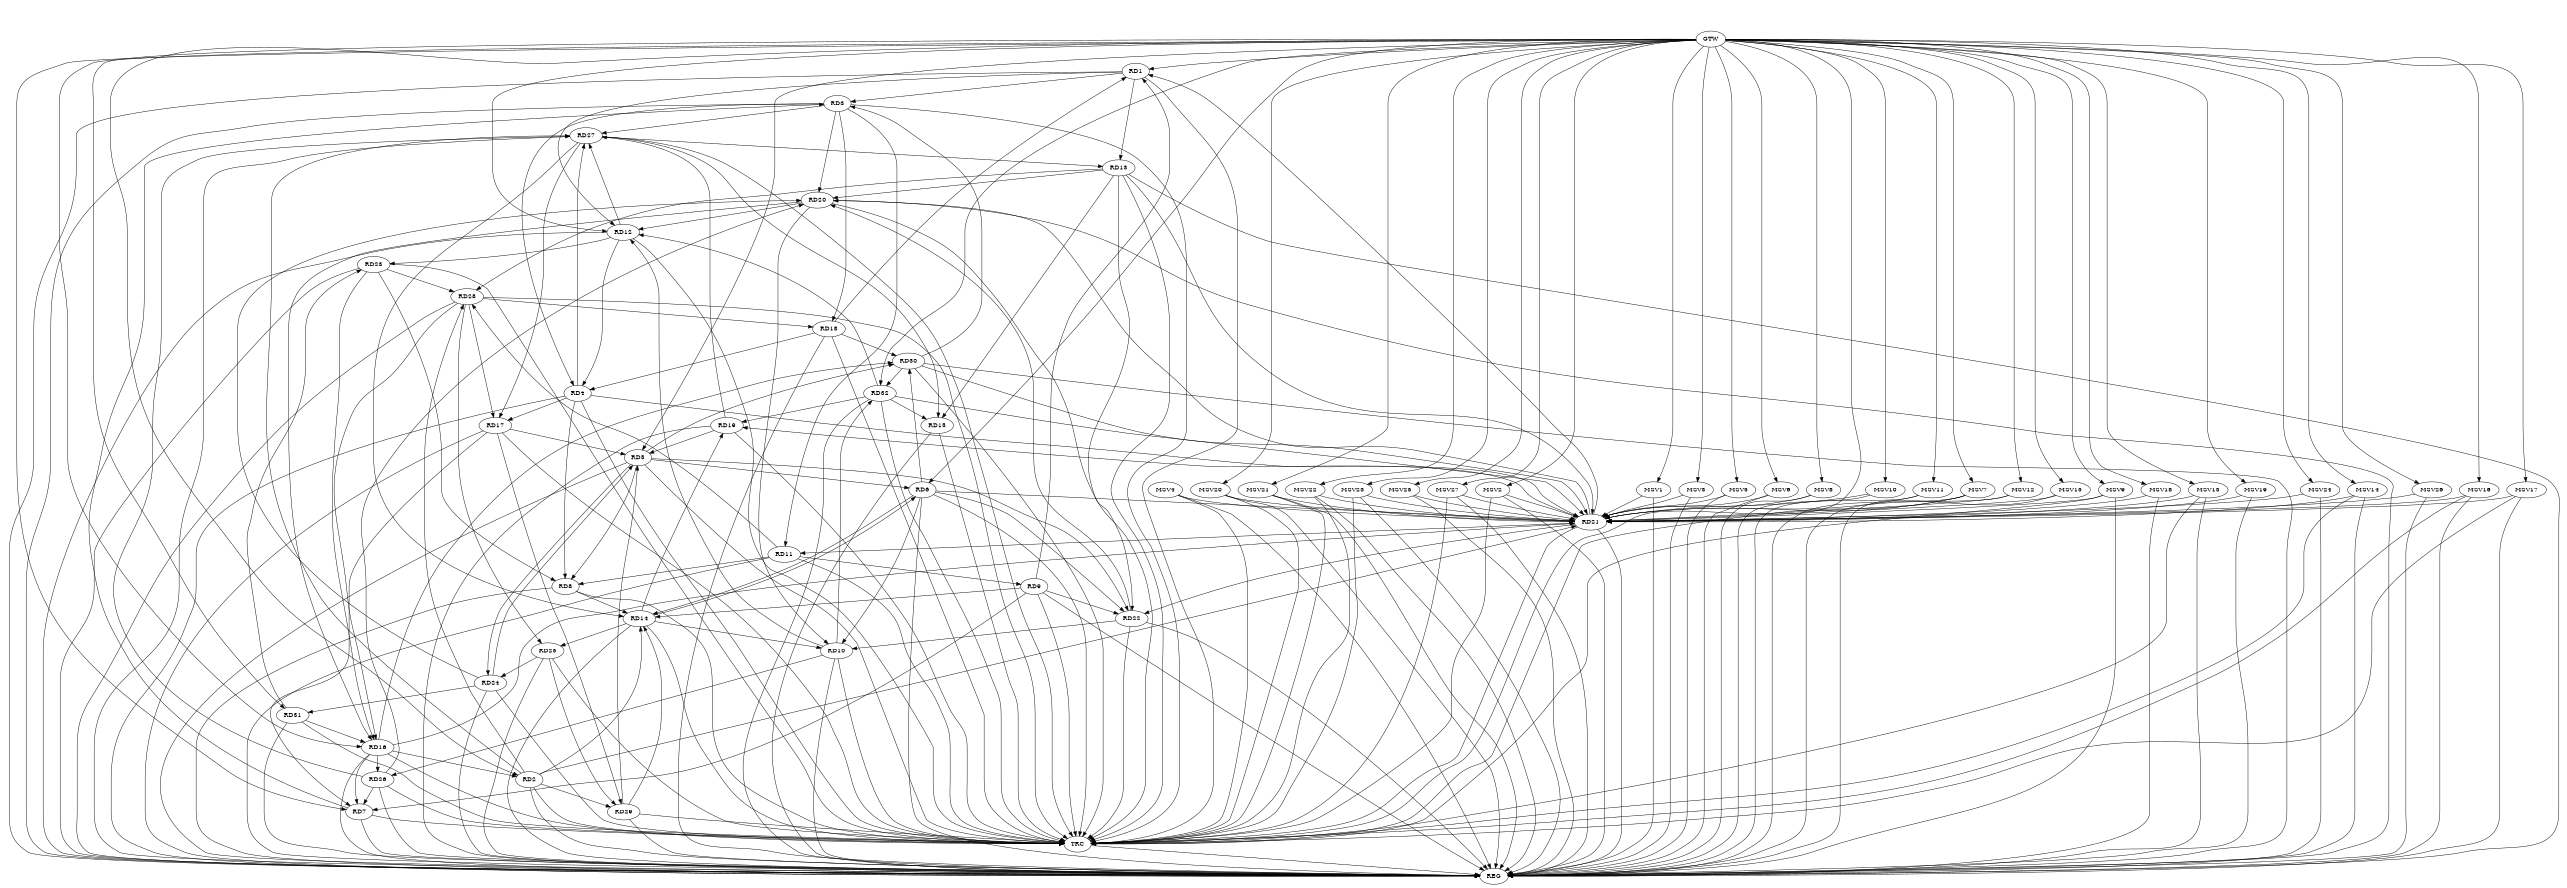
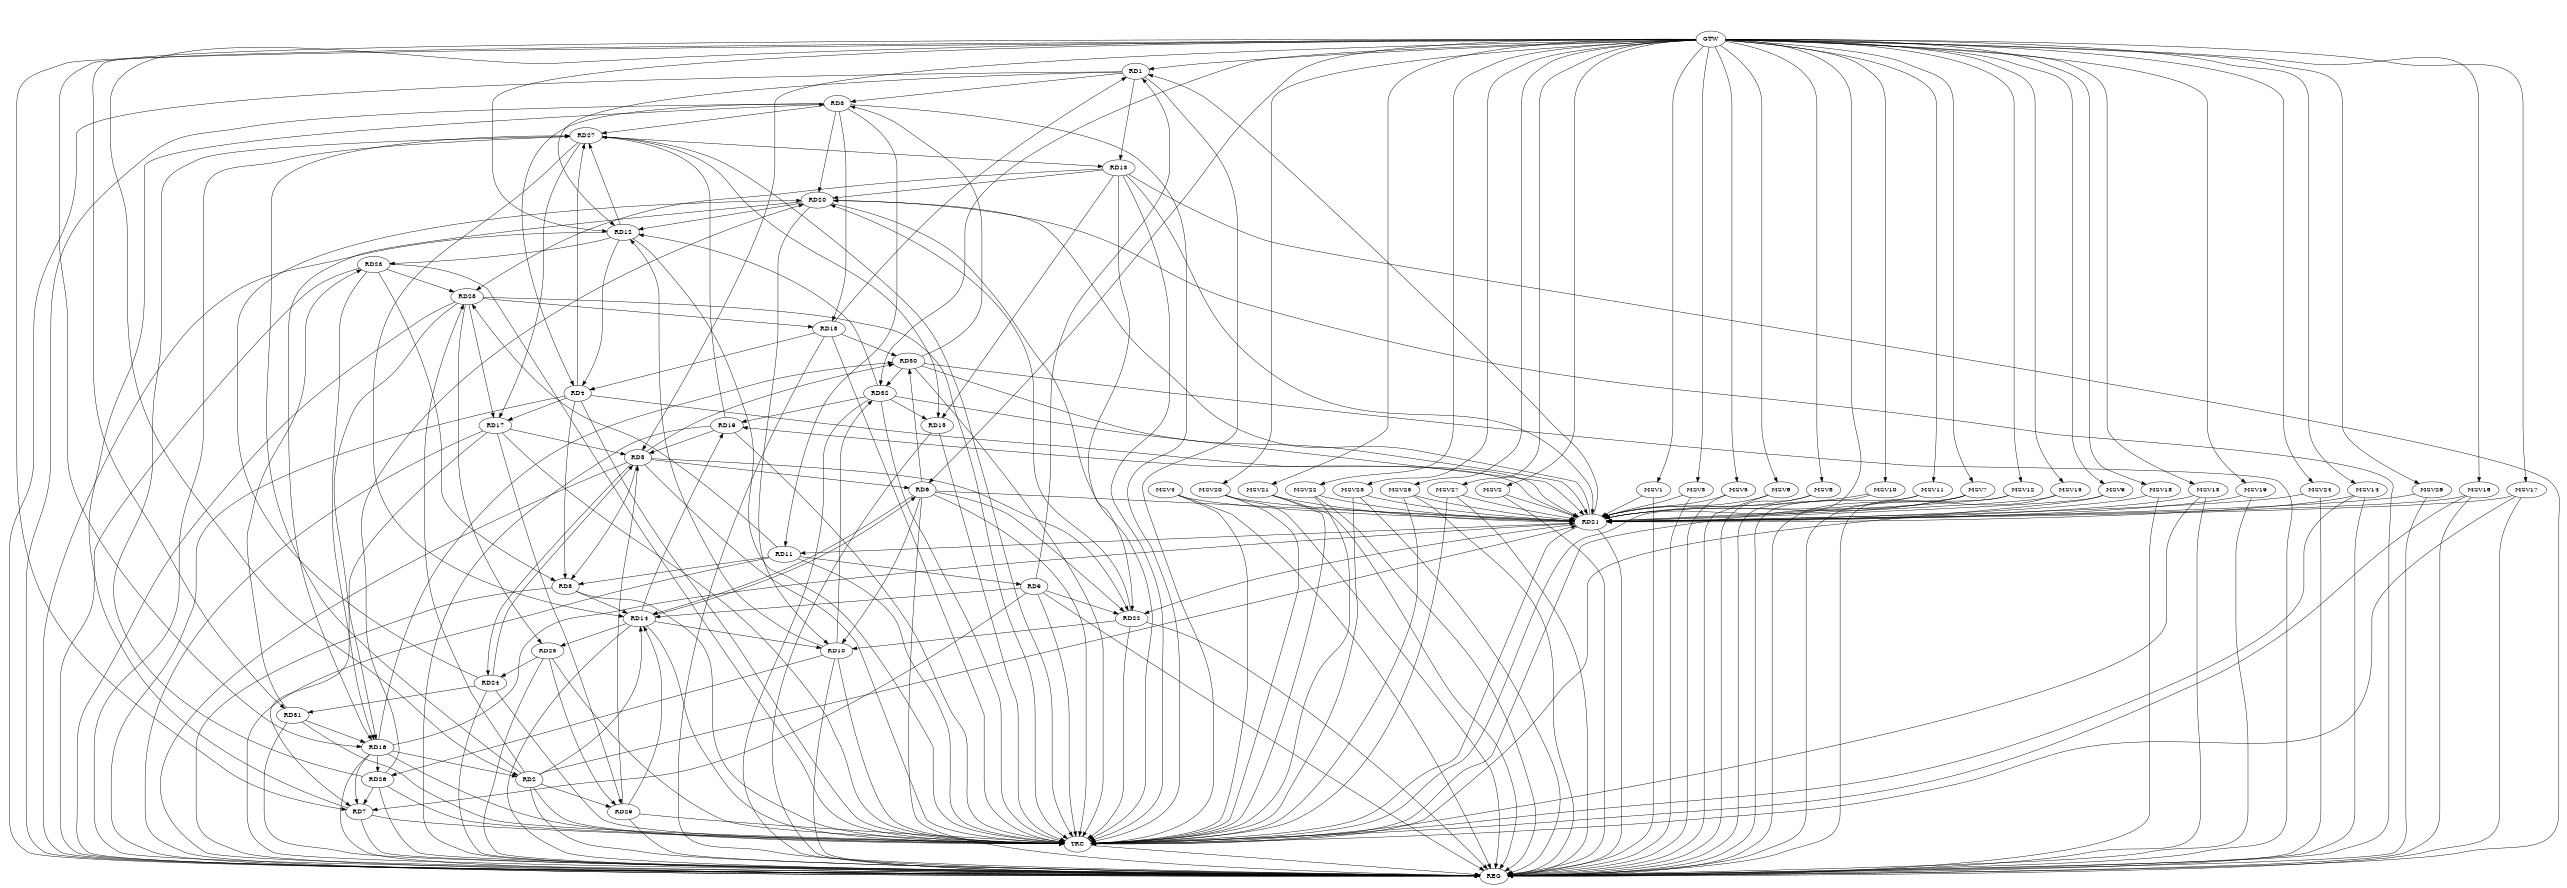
(1390, 772) -> (1341, 754)
(1934, 819) -> none
